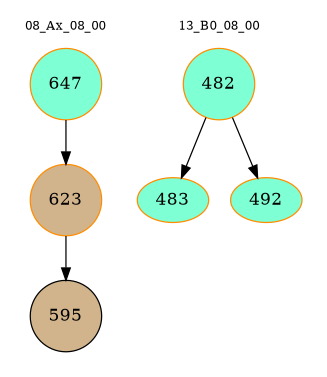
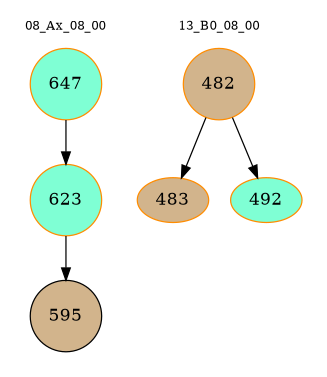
(219, 84) -> (219, 84)
(66, 200) -> (66, 200)
(173, 200) -> (173, 200)
